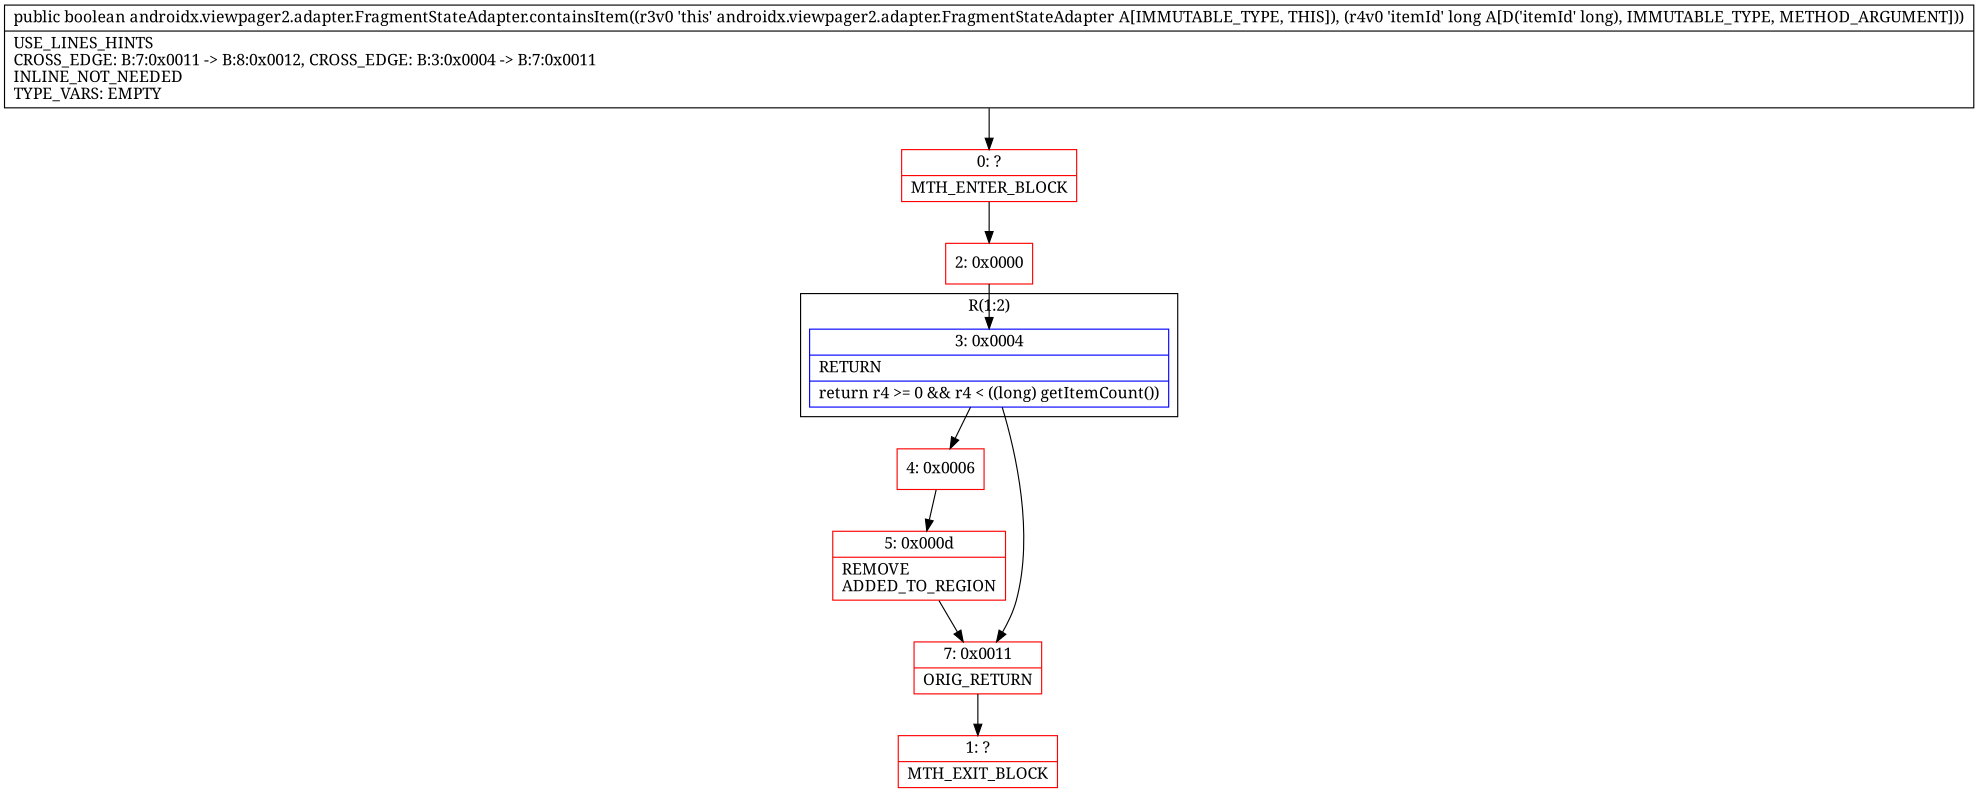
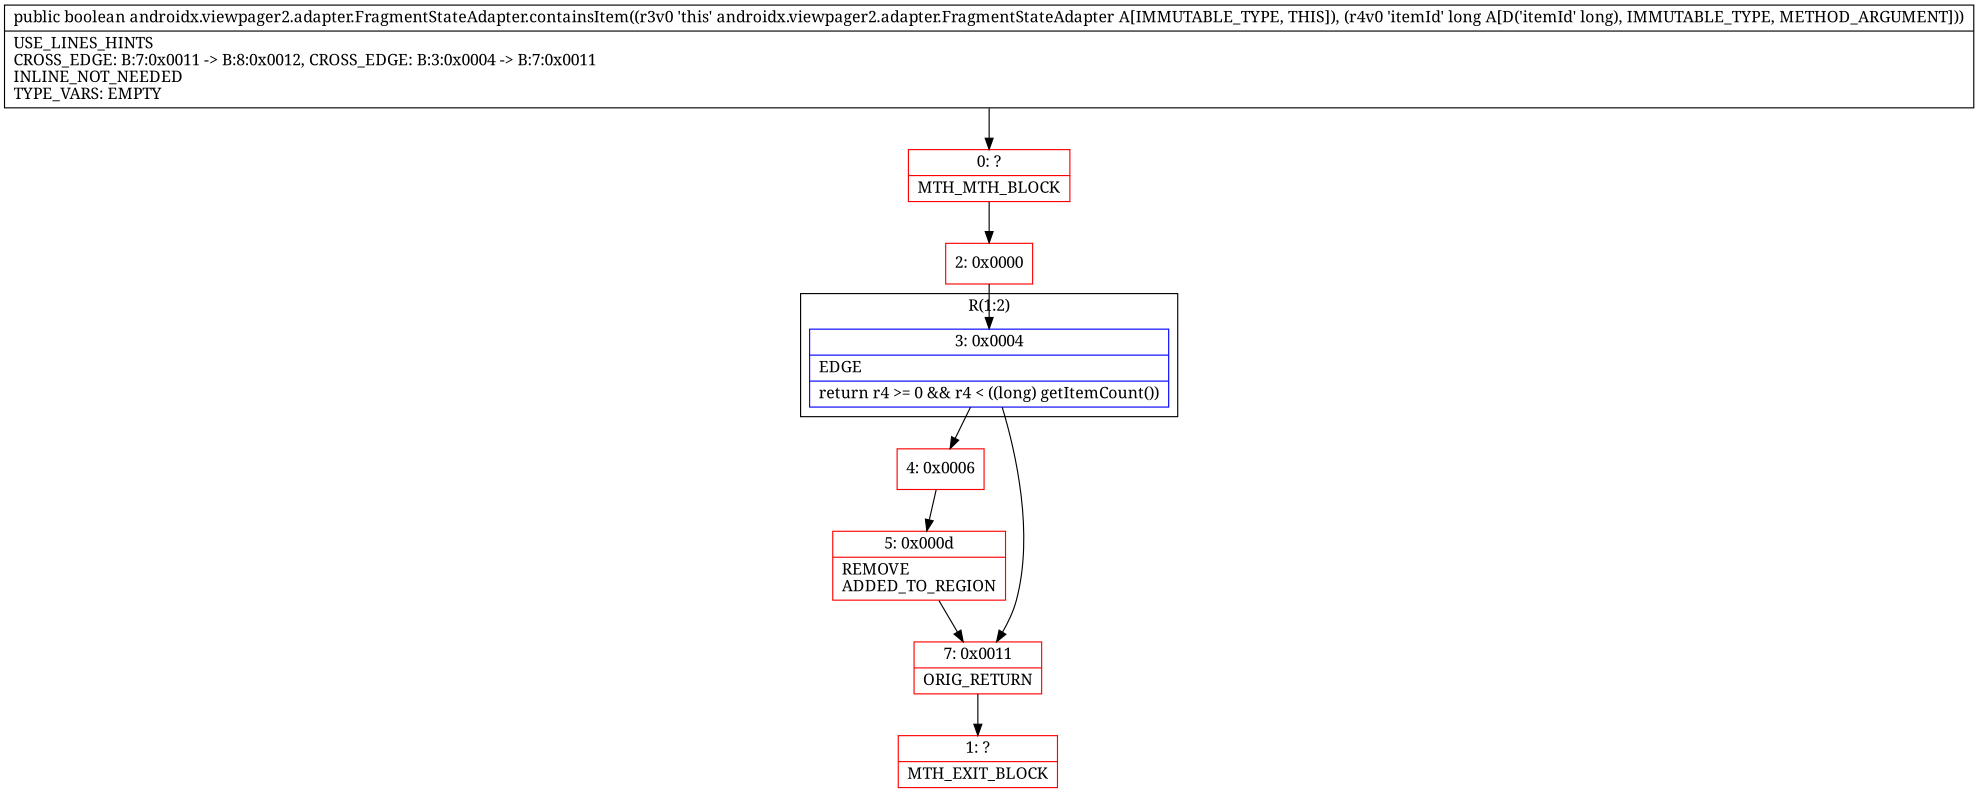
(989, 188) -> (989, 188)
(850, 368) -> (841, 368)
